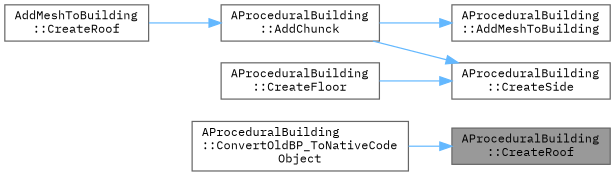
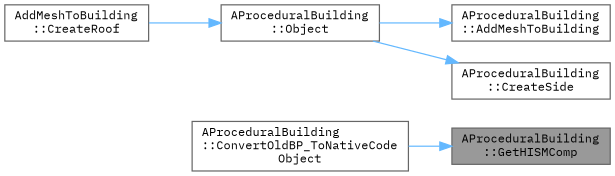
(300, 23) -> (300, 23)
(300, 81) -> none
(531, 146) -> (531, 146)
